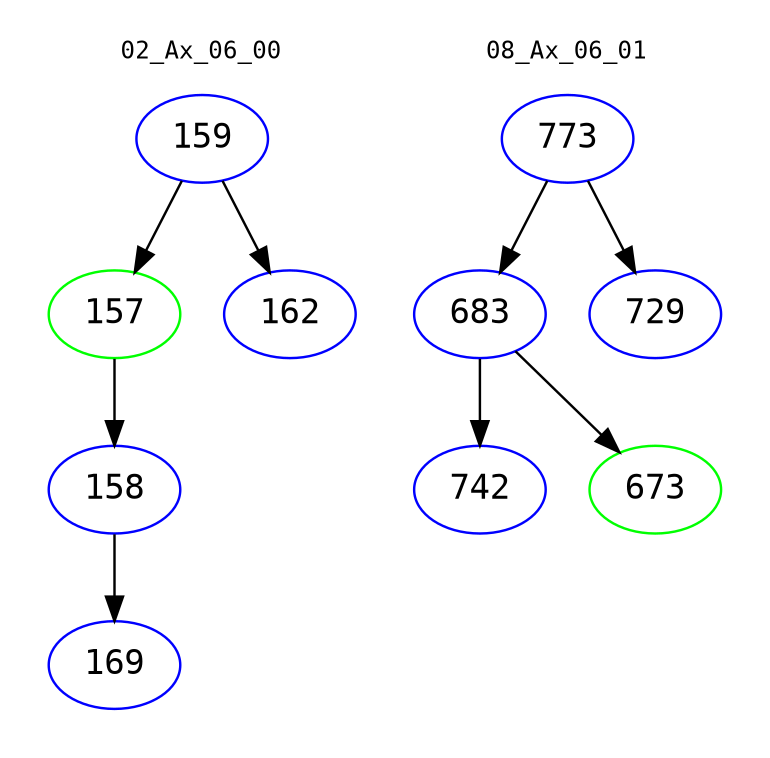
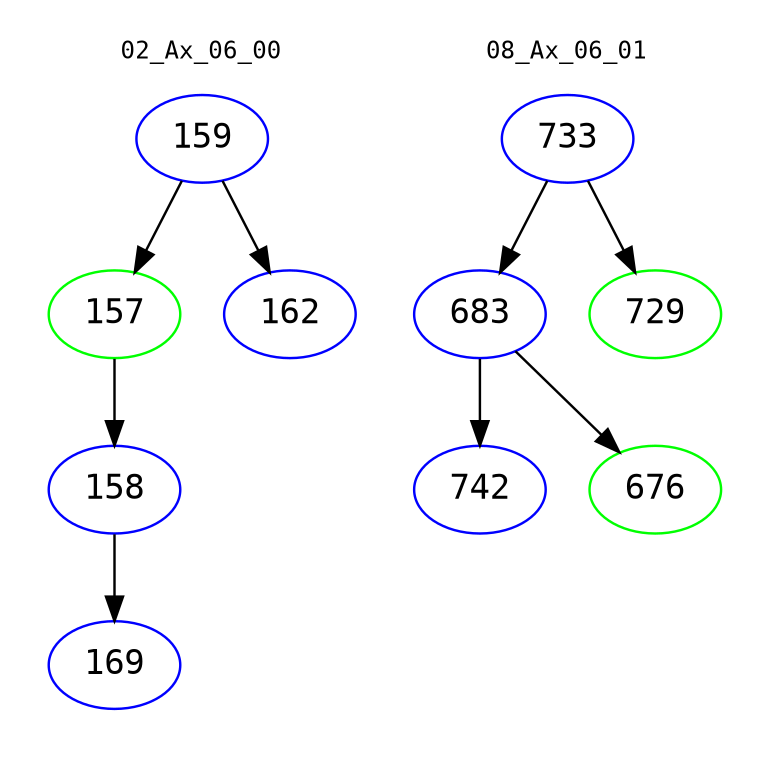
(568, 139) -> (568, 139)
(655, 314) -> (655, 314)
(655, 490) -> (655, 490)
